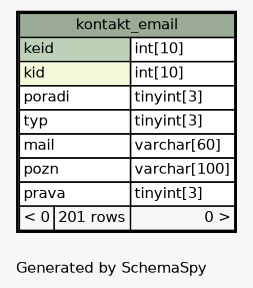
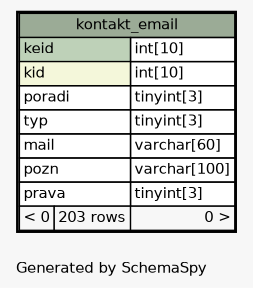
(92, 218) -> (92, 218)
